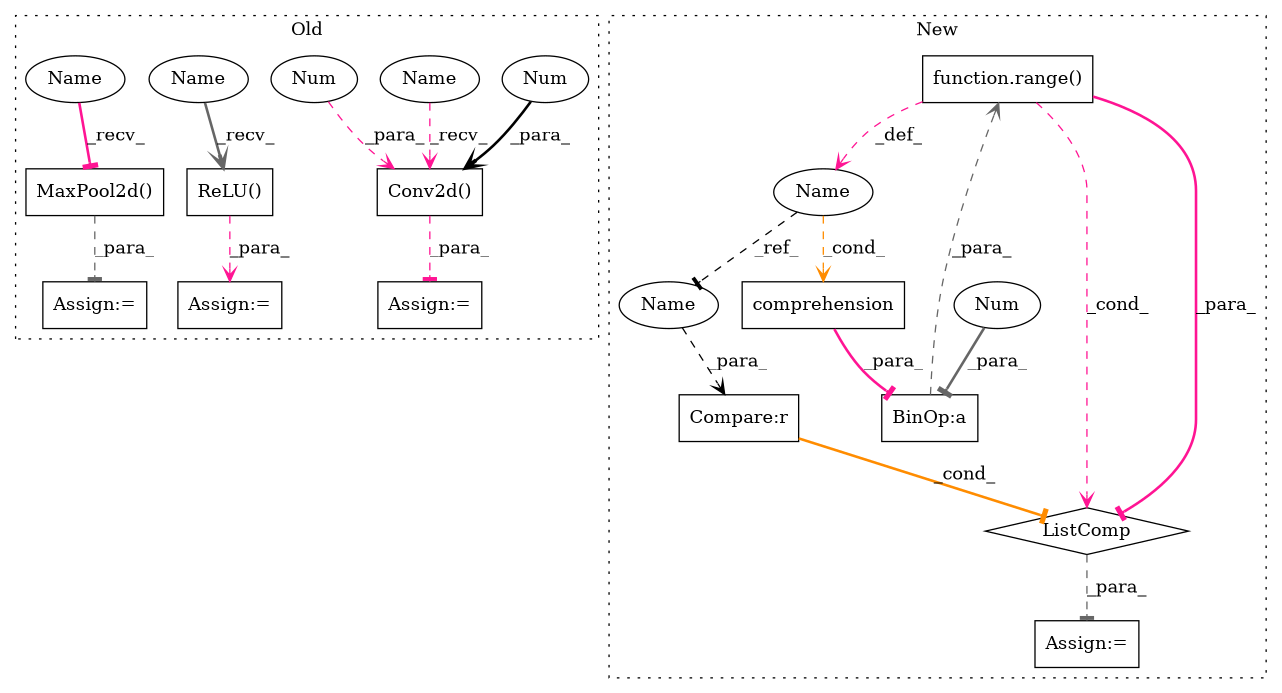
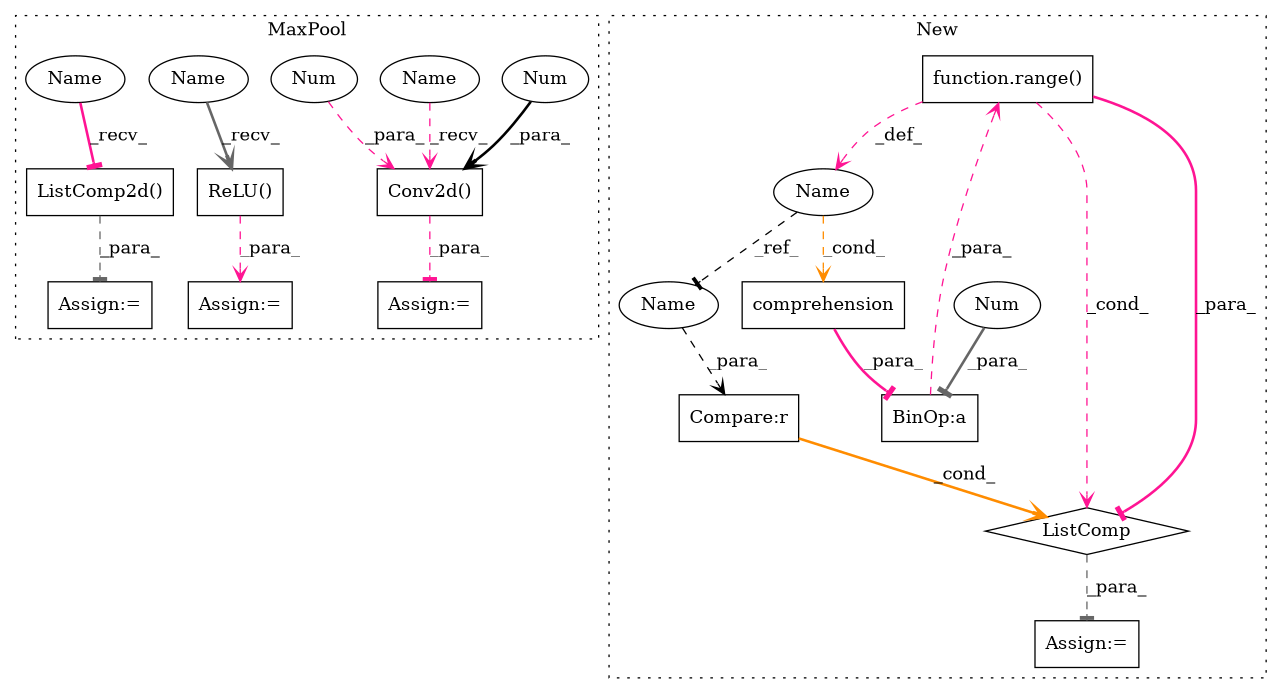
(307, 31) -> (307, 31)
(95, 192) -> (100, 192)
(950, 252) -> (950, 252)
(919, 477) -> (916, 476)
